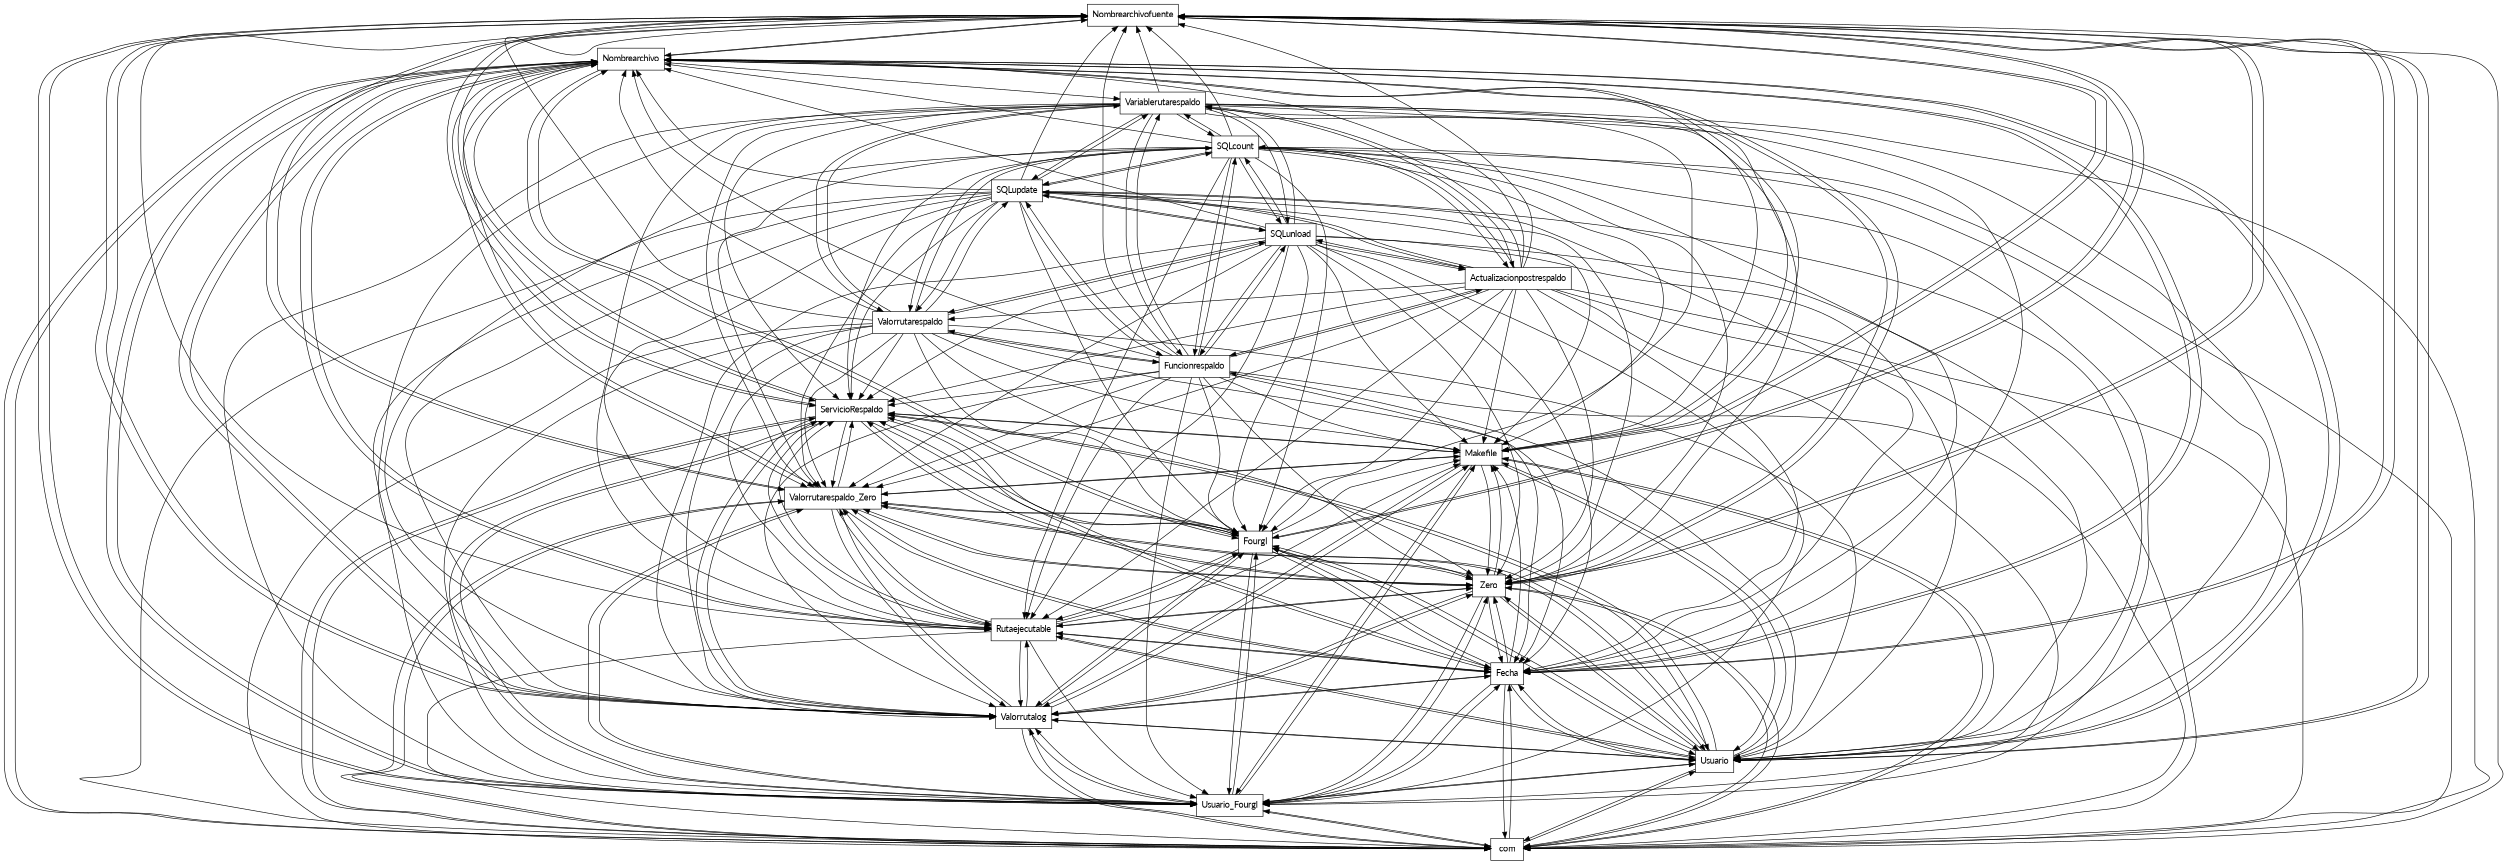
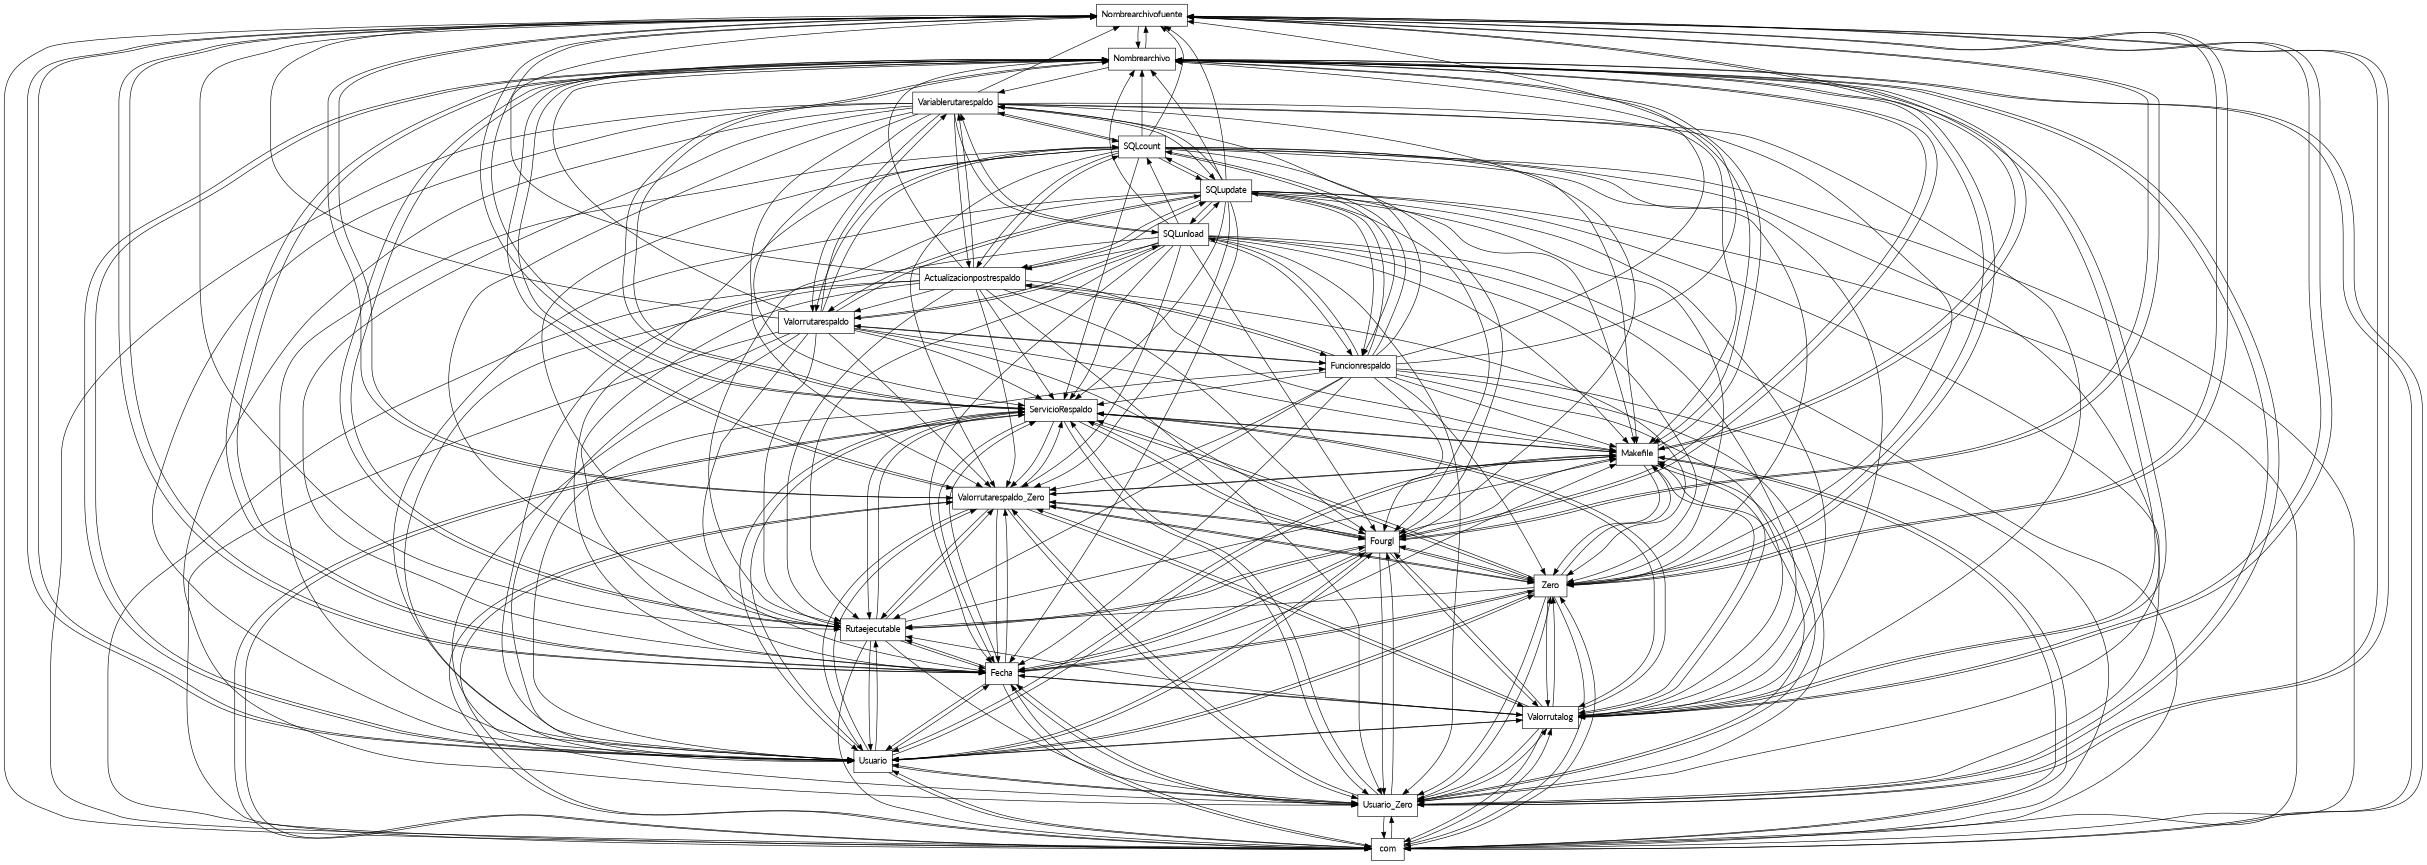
(1258, 189) -> none
(1126, 236) -> none
(1393, 255) -> none
(1190, 460) -> none
(689, 576) -> none
(1261, 608) -> none
(1020, 671) -> none
(1230, 805) -> (1388, 805)
